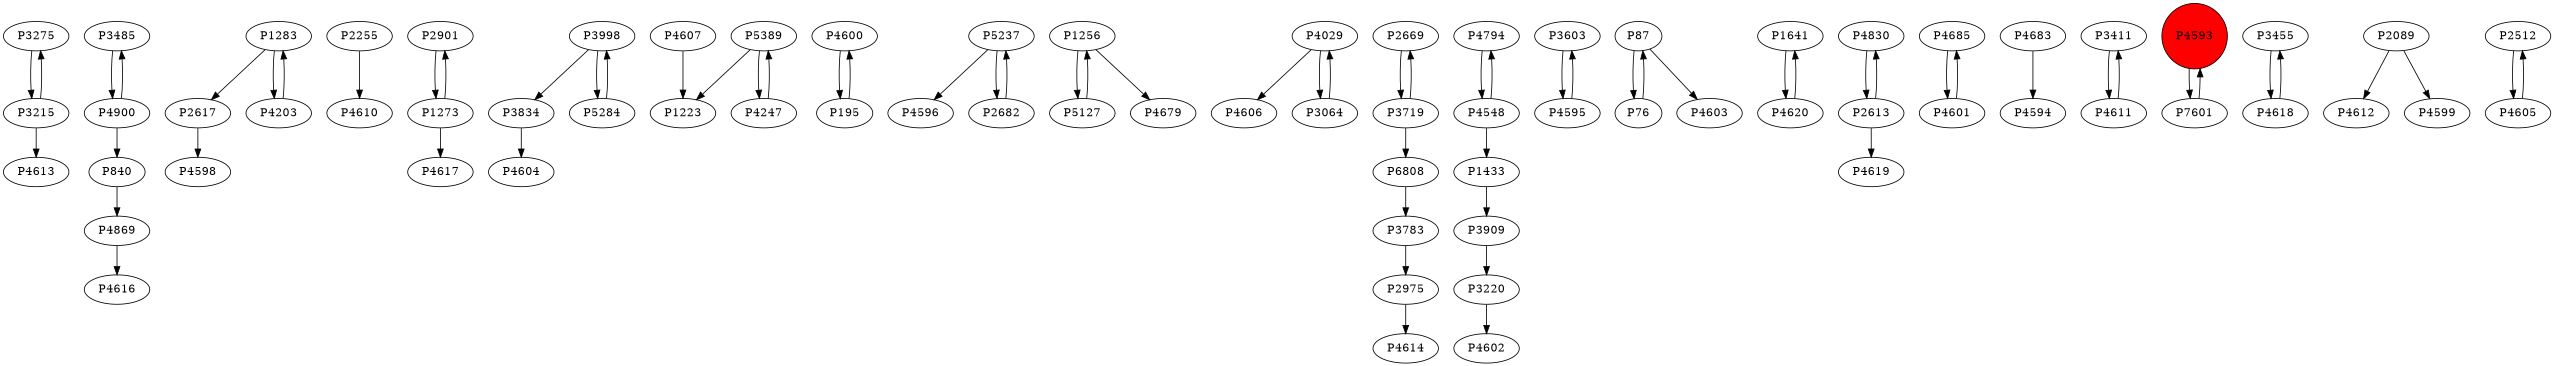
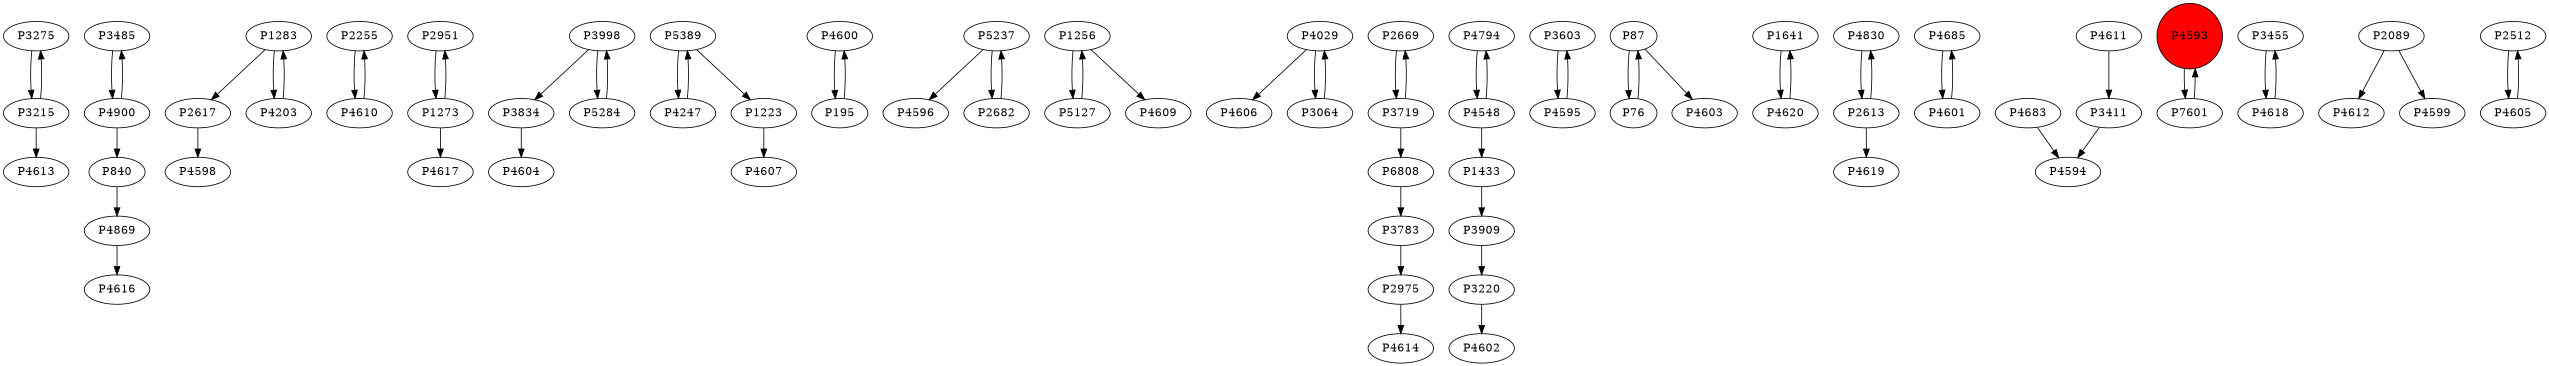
(440, 36) -> (440, 36)
(2108, 70) -> (2091, 139)
(683, 71) -> (764, 139)
none -> (365, 79)
(1163, 113) -> (1158, 113)
